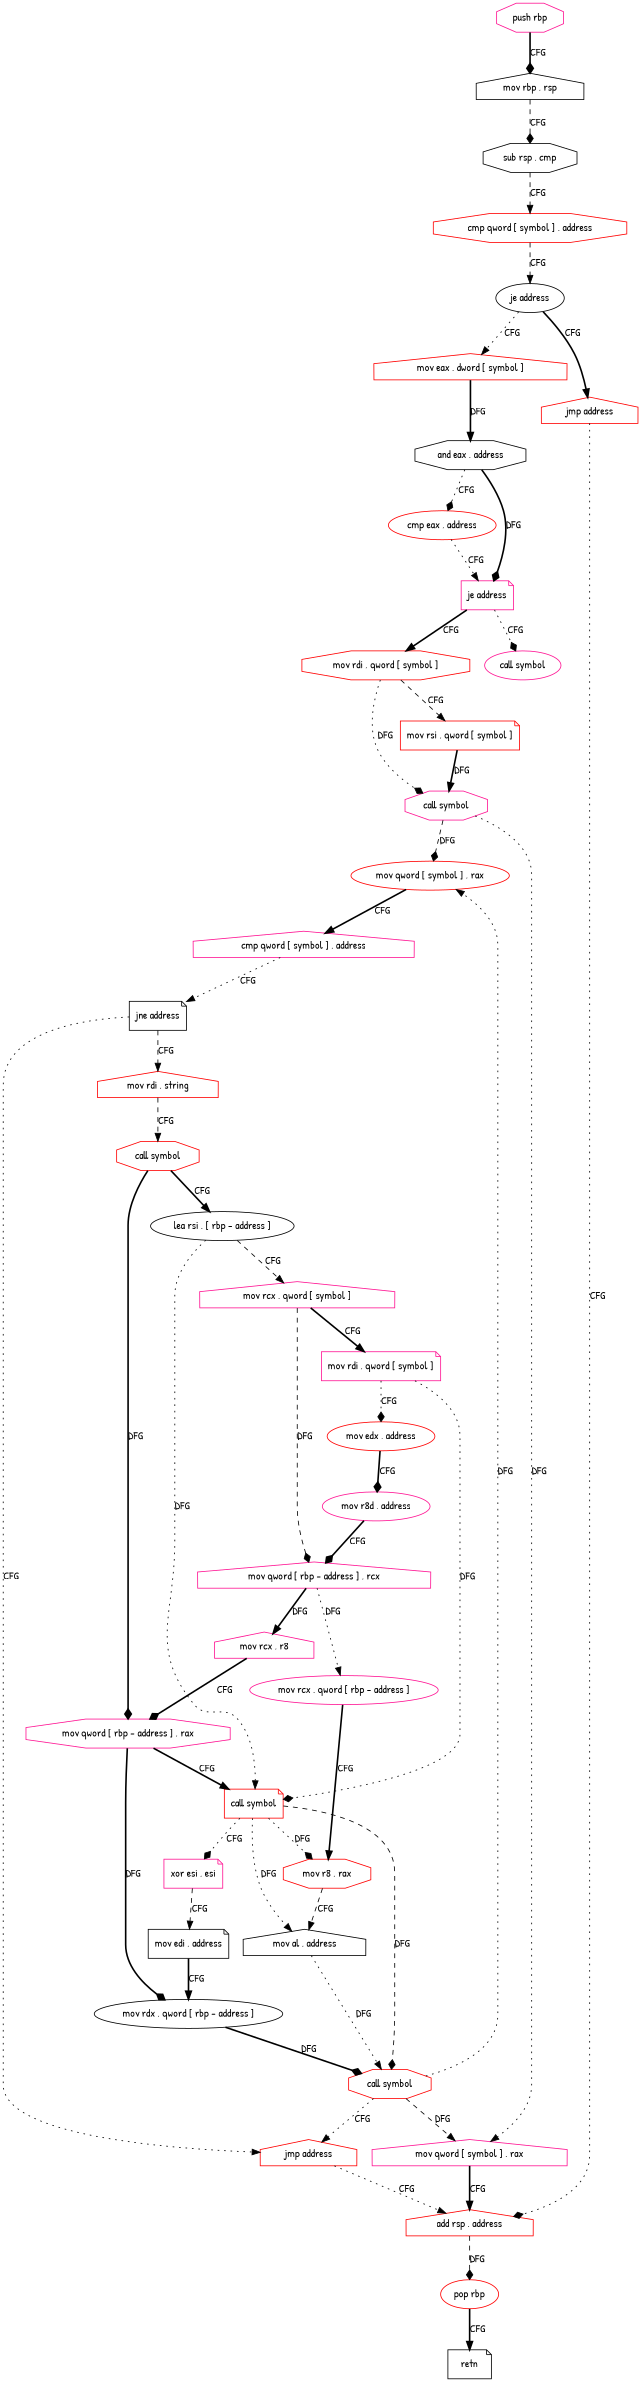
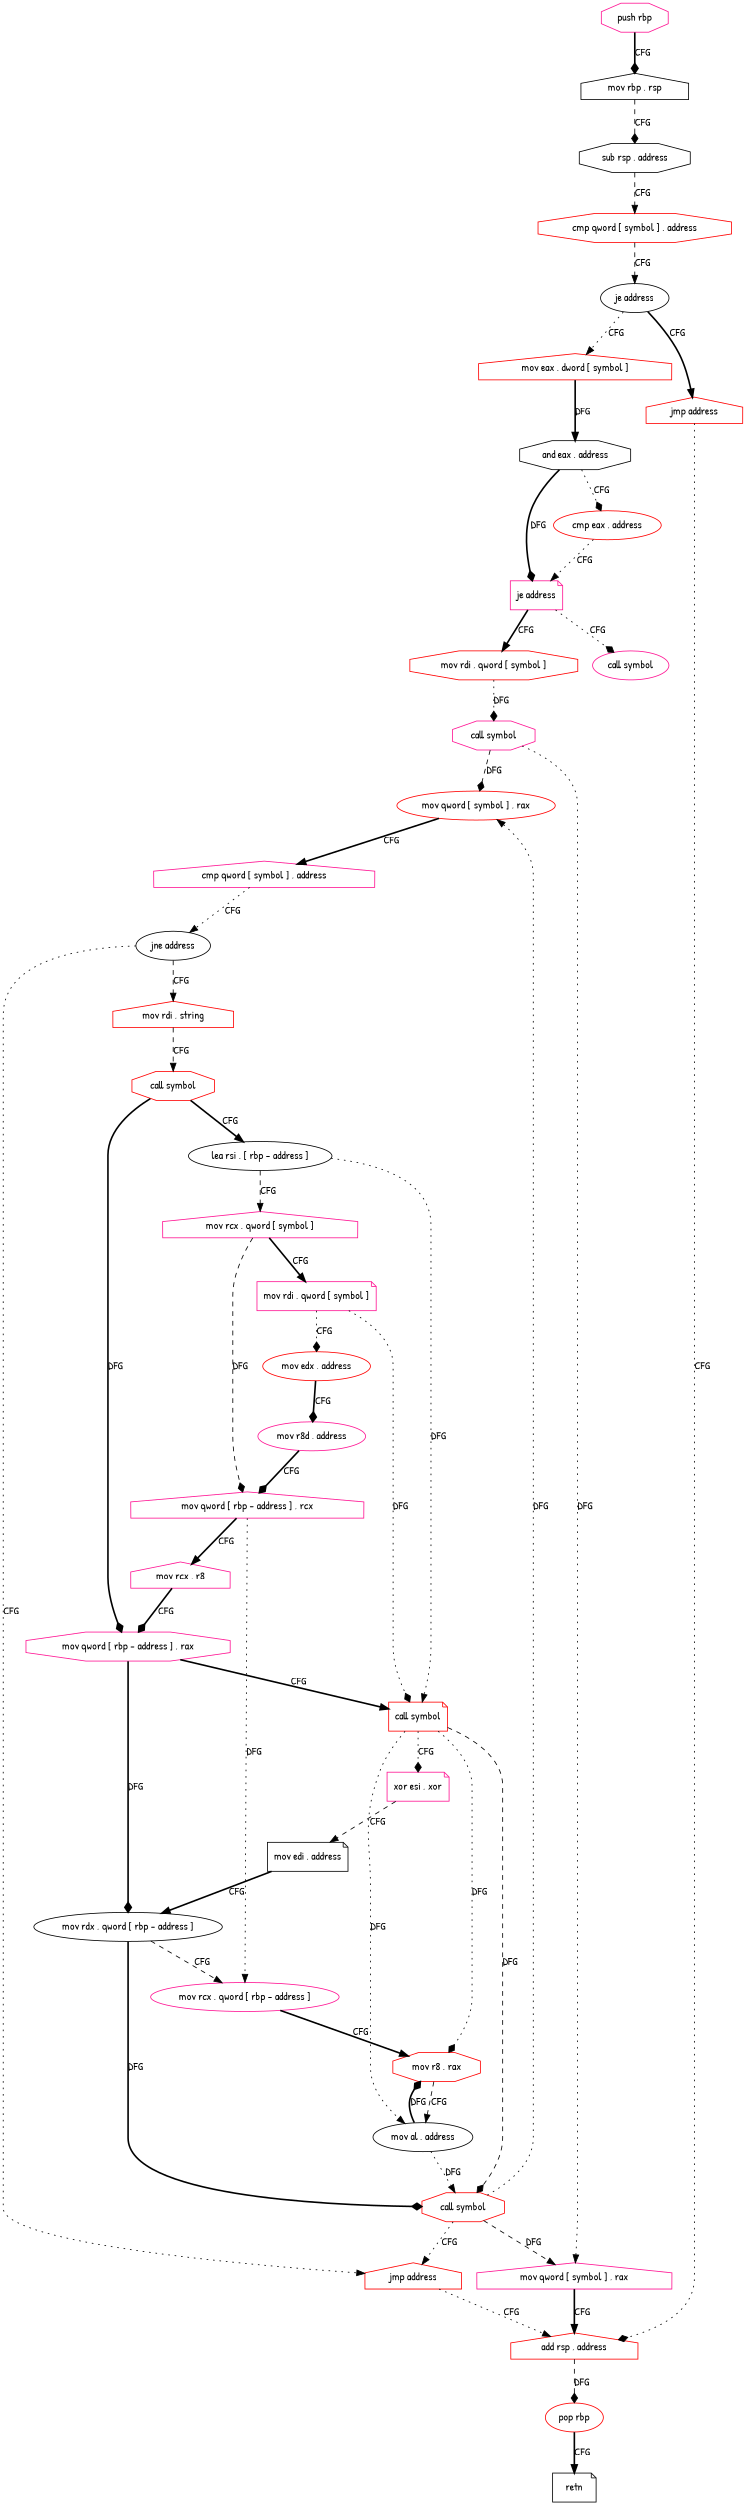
(530, 158) -> (635, 158)
(460, 735) -> none
(158, 1016) -> (173, 946)
(300, 1612) -> (226, 1541)
(193, 1874) -> (418, 1787)
(304, 1944) -> (423, 2137)
none -> (183, 1960)
none -> (409, 2106)
